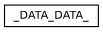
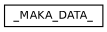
(51, 16) -> (54, 16)
